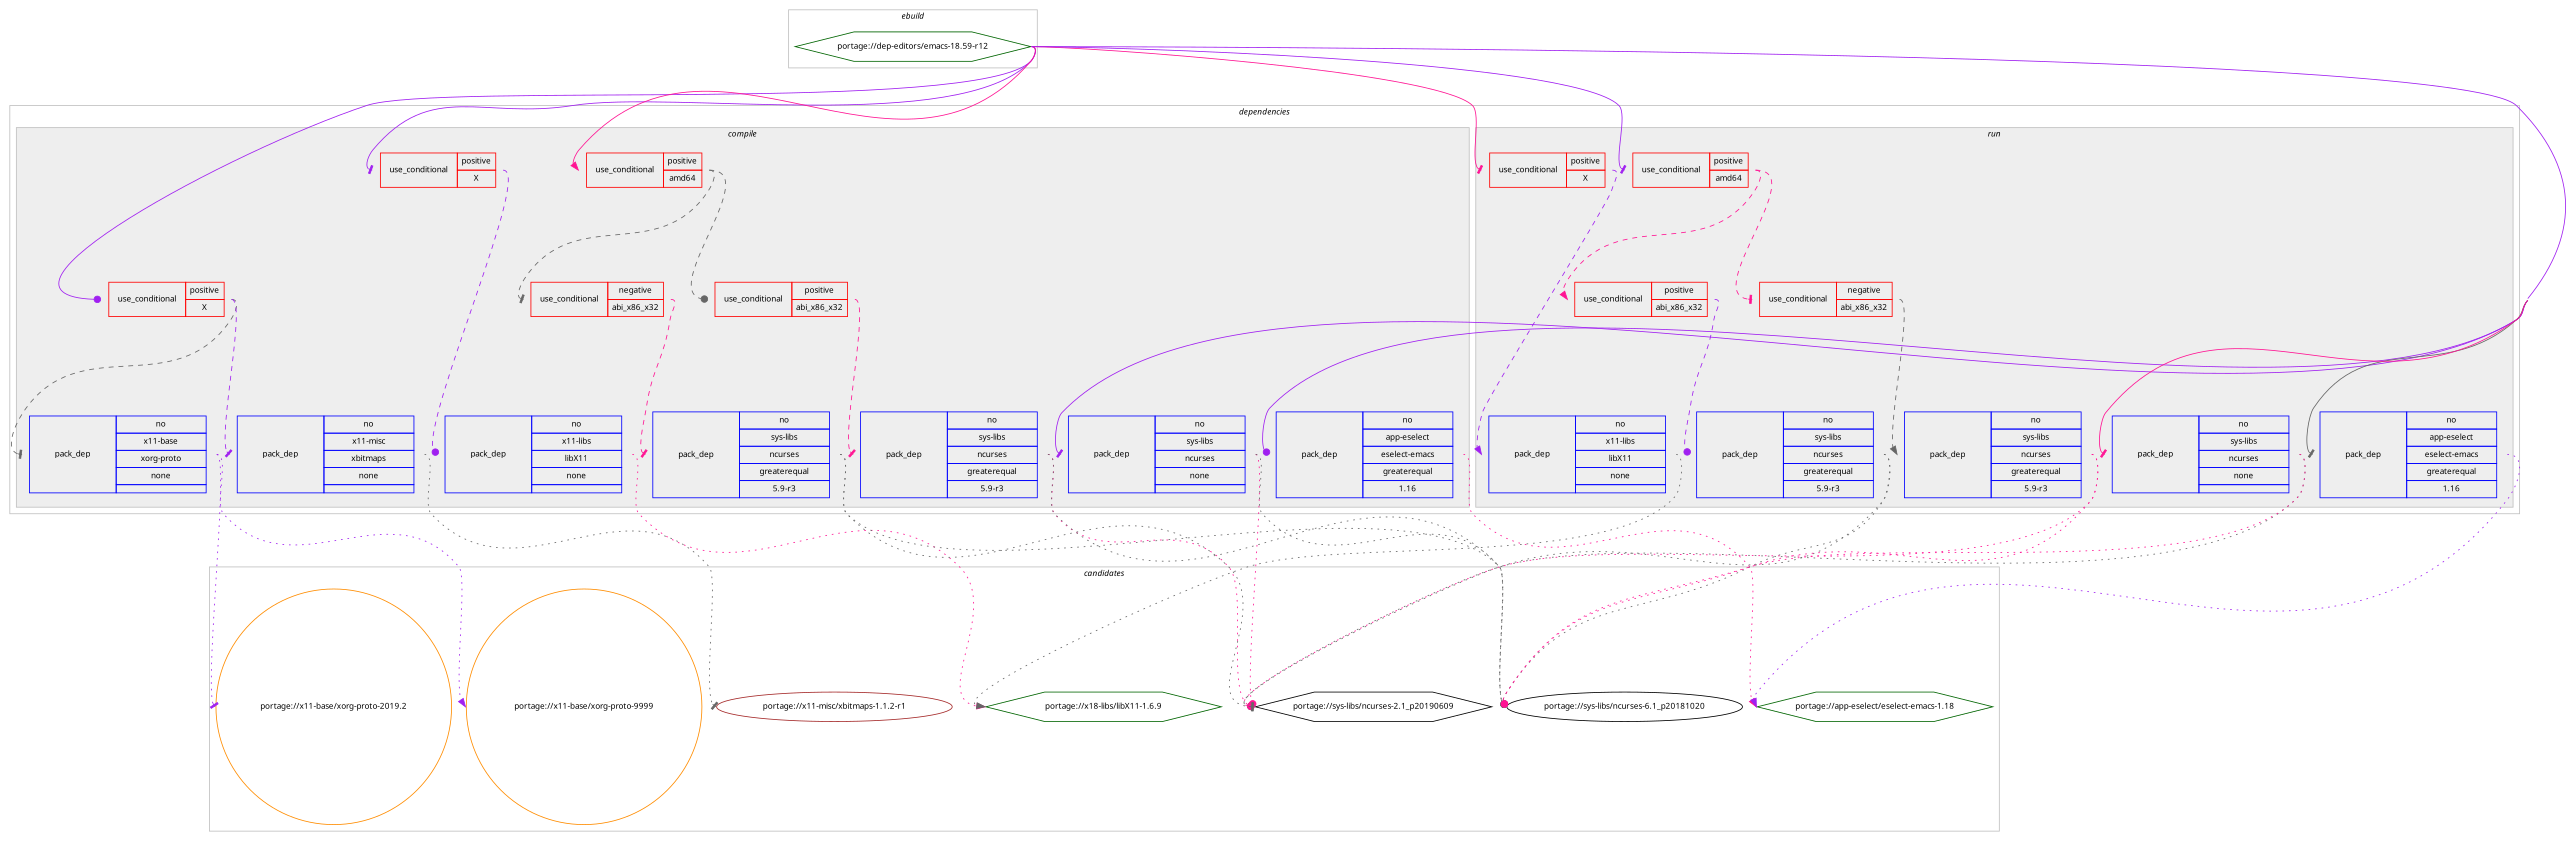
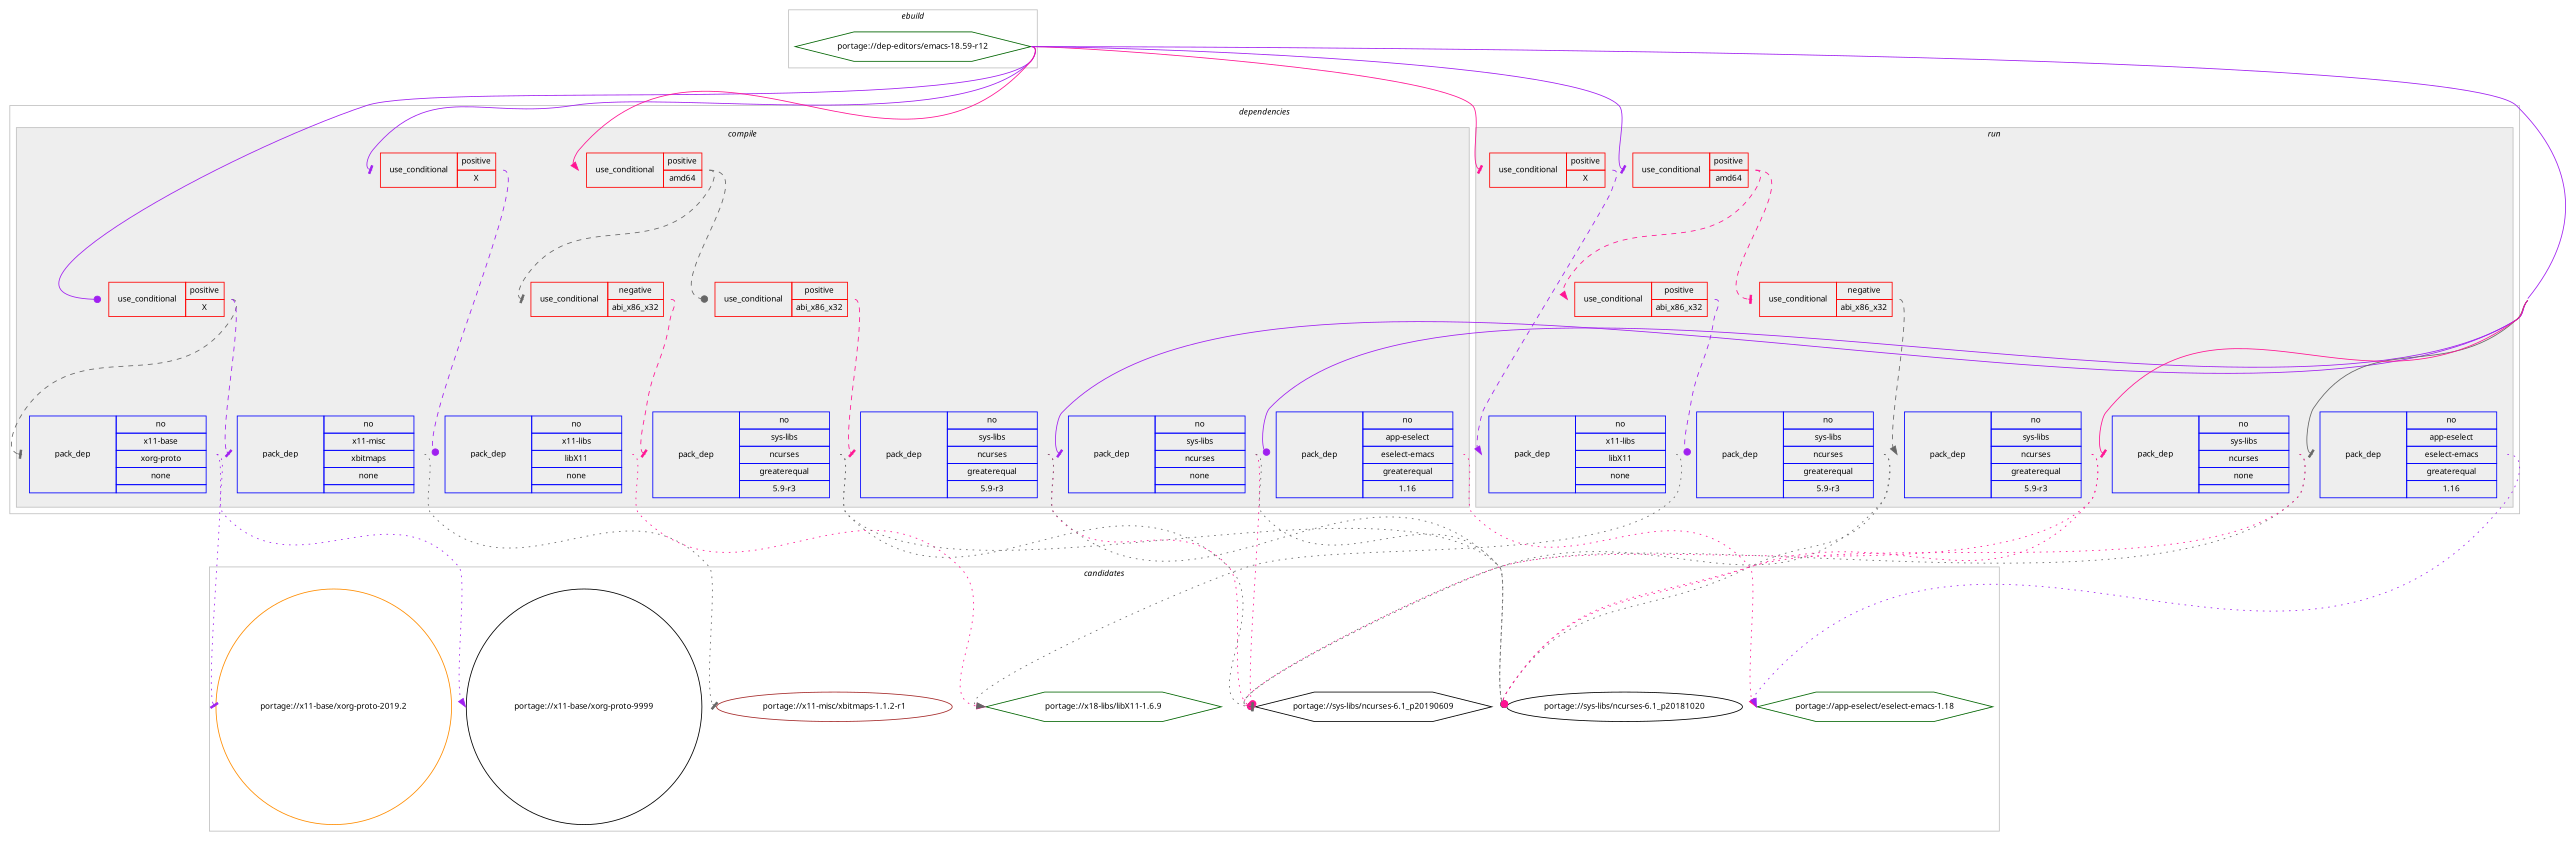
(584, 707) -> (584, 707)
(1374, 707) -> (1374, 707)
